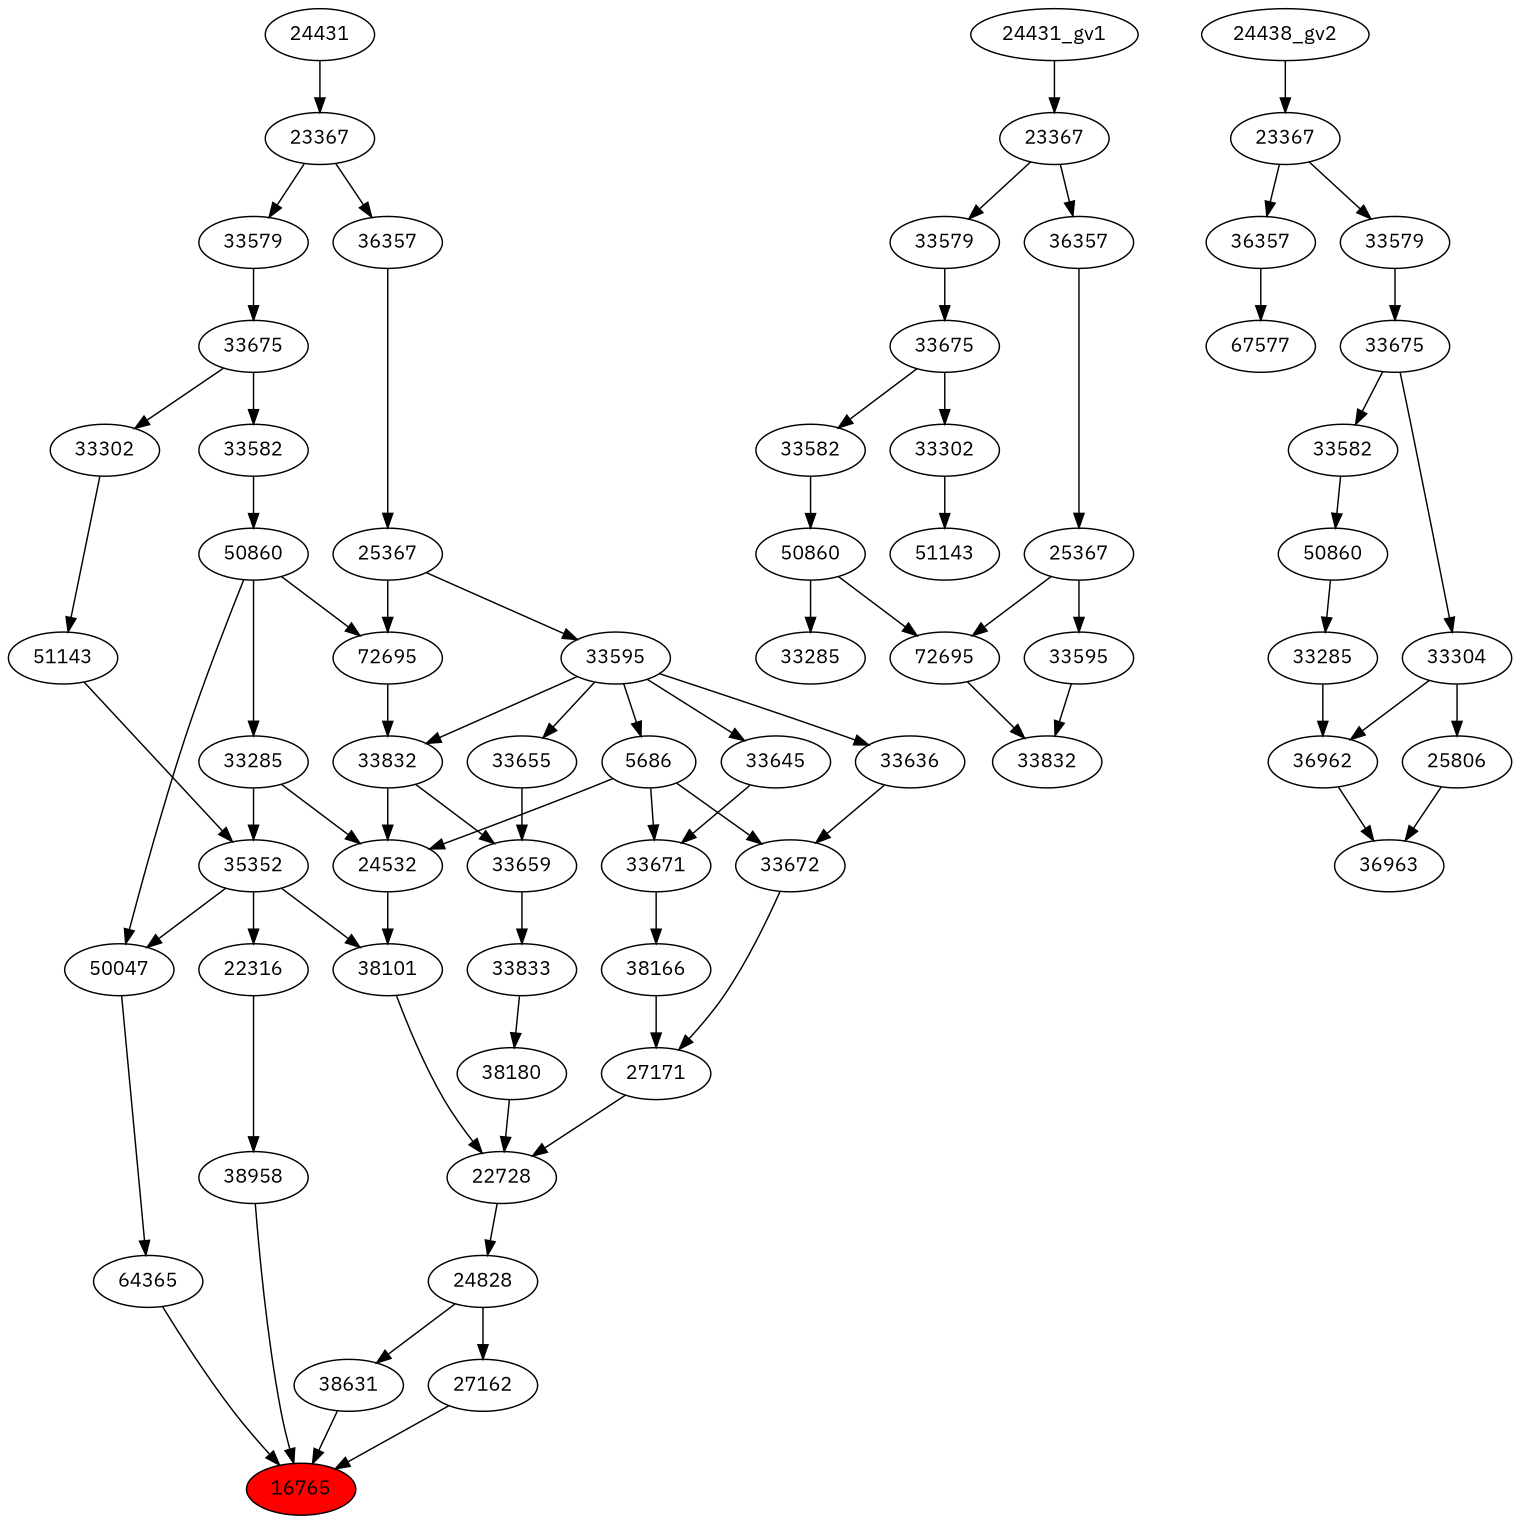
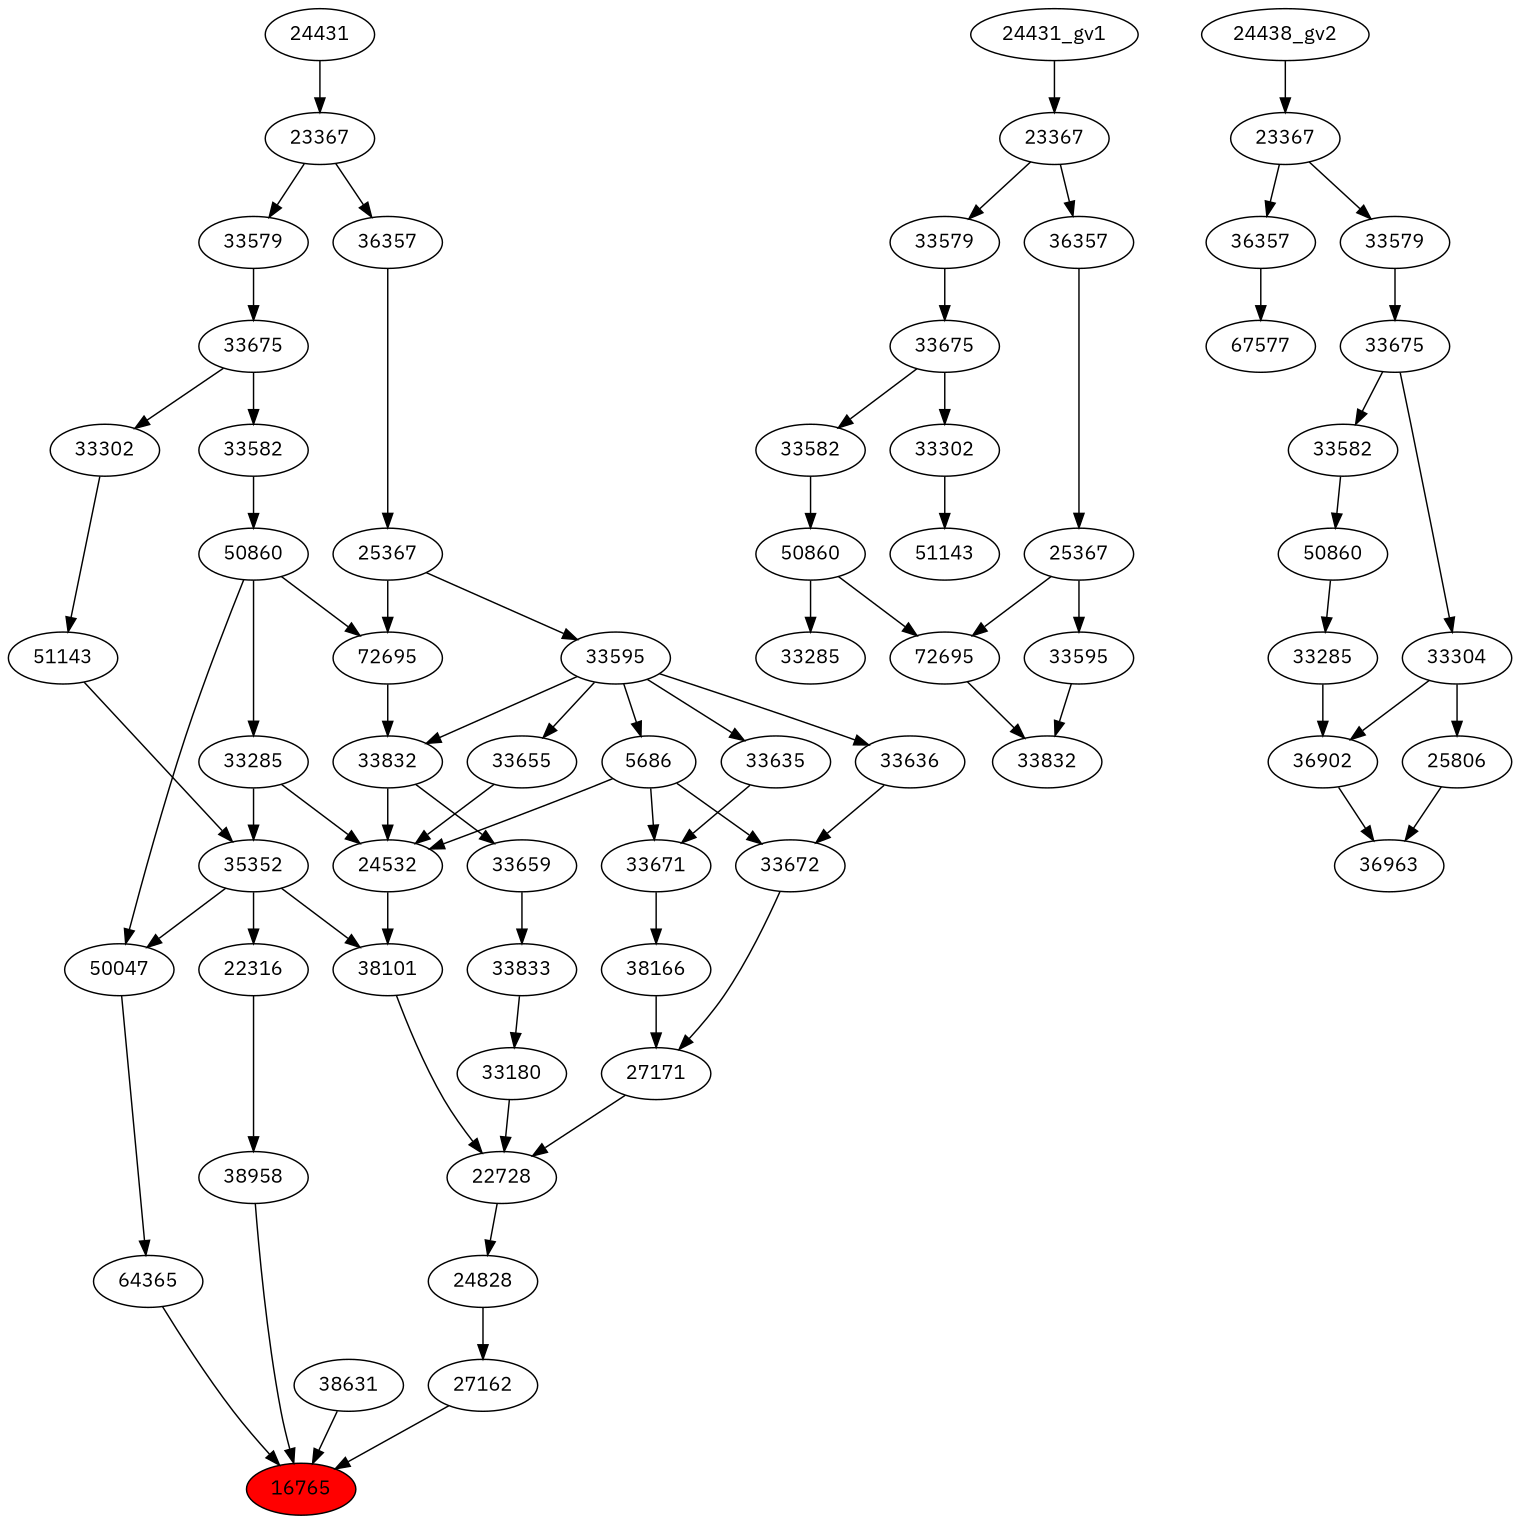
(776, 762) -> (776, 762)
(1323, 762) -> (1323, 762)
(522, 805) -> (463, 808)
(512, 1074) -> (512, 1074)
(422, 1329) -> none
